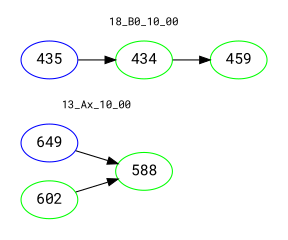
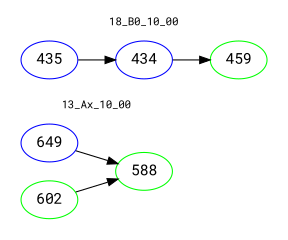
(144, 60) -> (144, 60)
